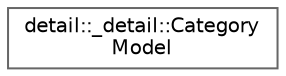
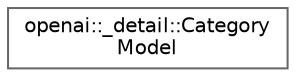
(143, 38) -> (148, 38)
